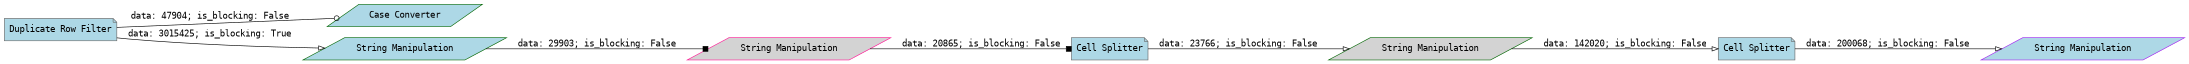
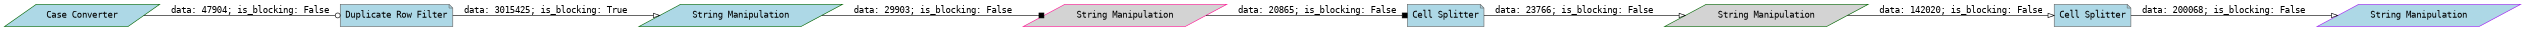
(226, 23) -> (239, 15)
